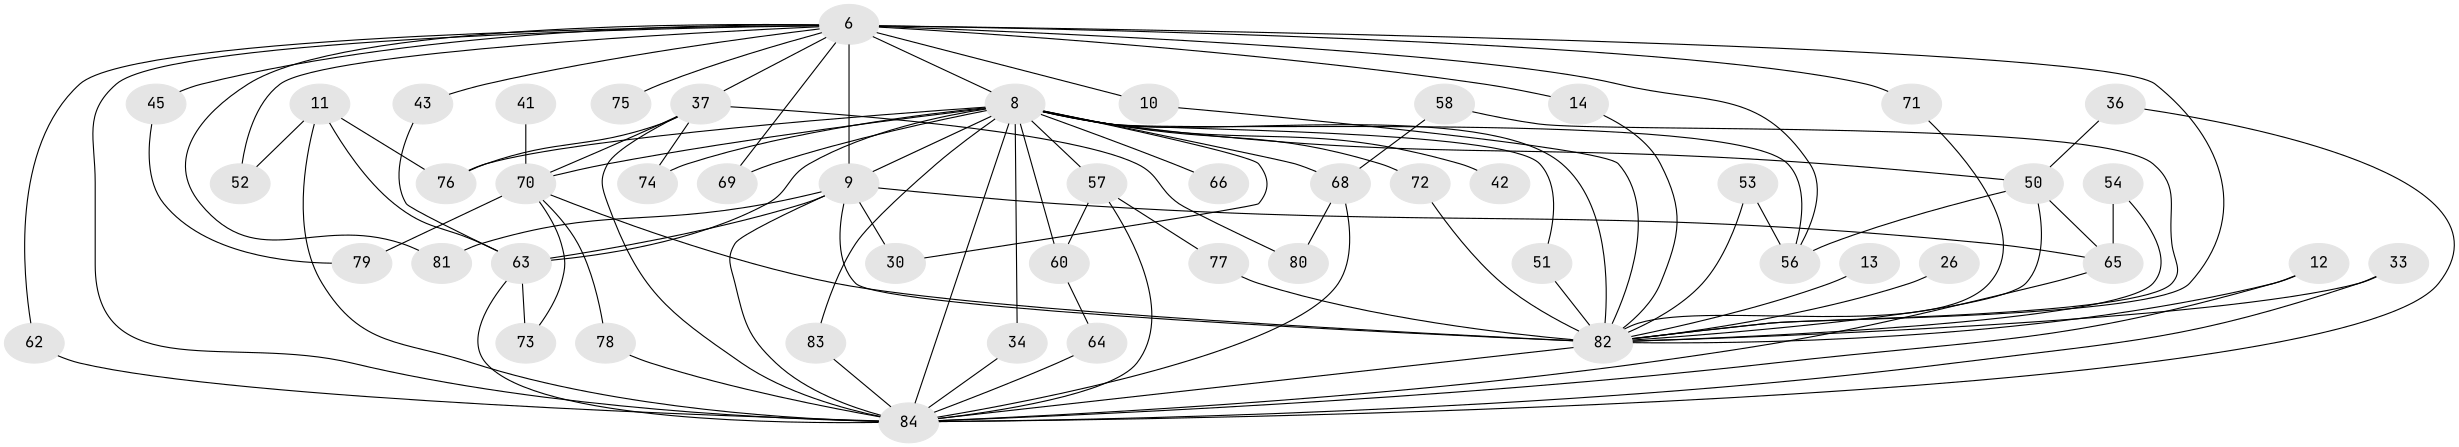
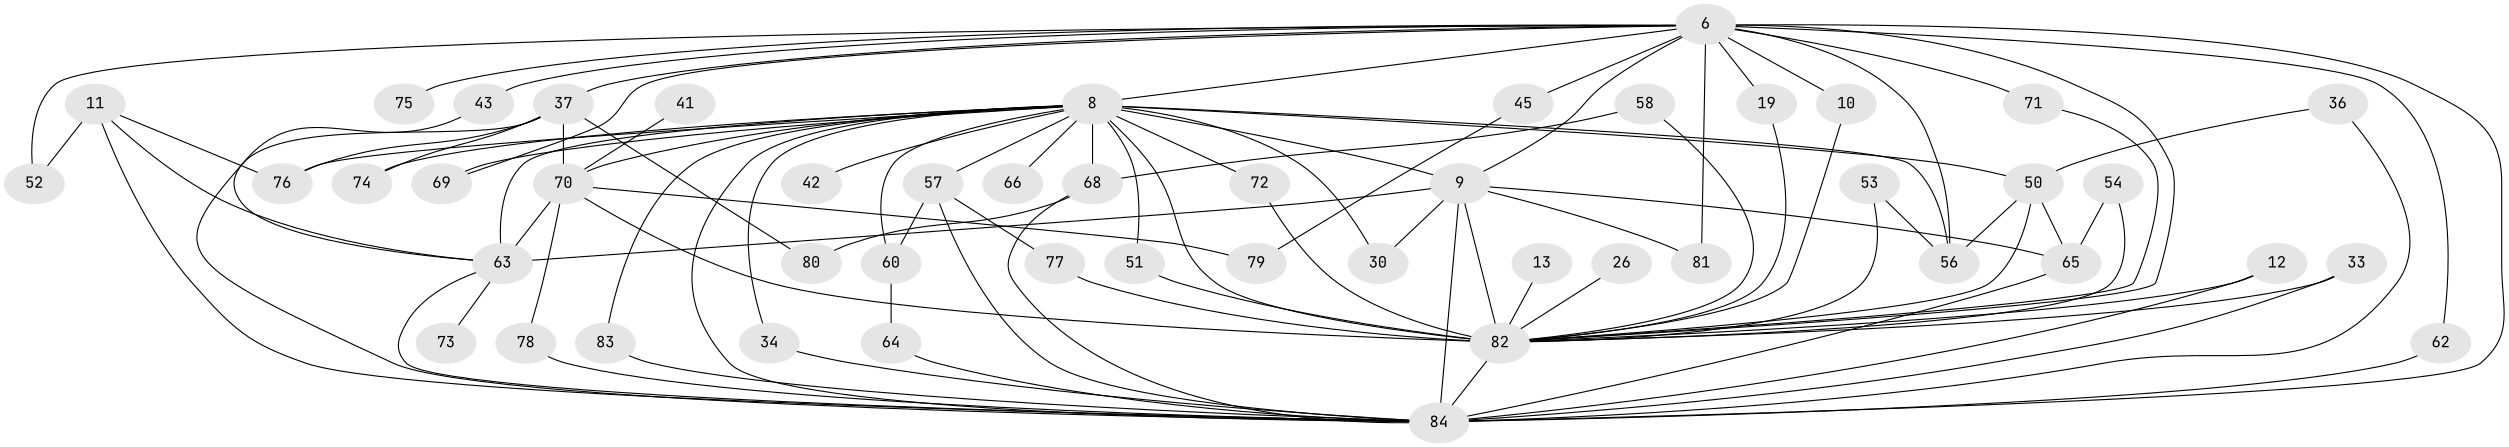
(1579, 104) -> (1767, 104)
(565, 267) -> (533, 224)
